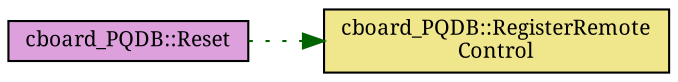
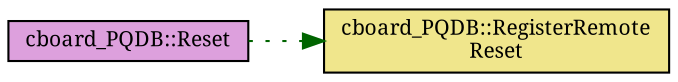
(497, 41) -> (497, 41)
